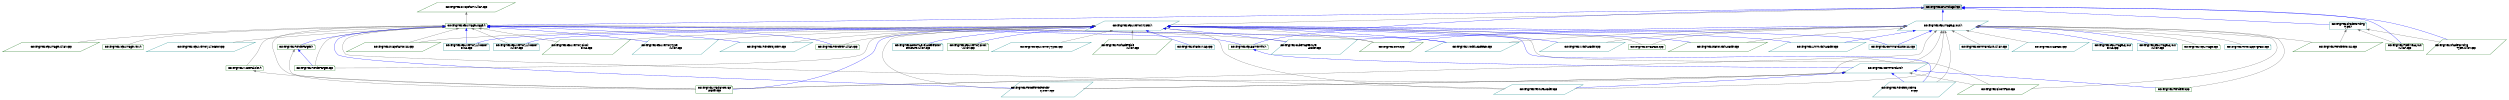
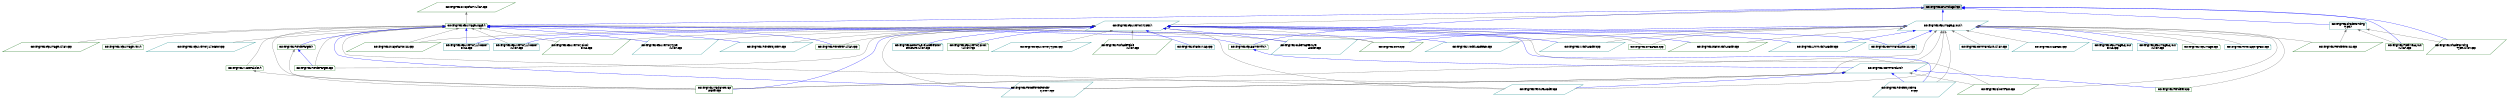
(1308, 31) -> none
(968, 47) -> (968, 47)
